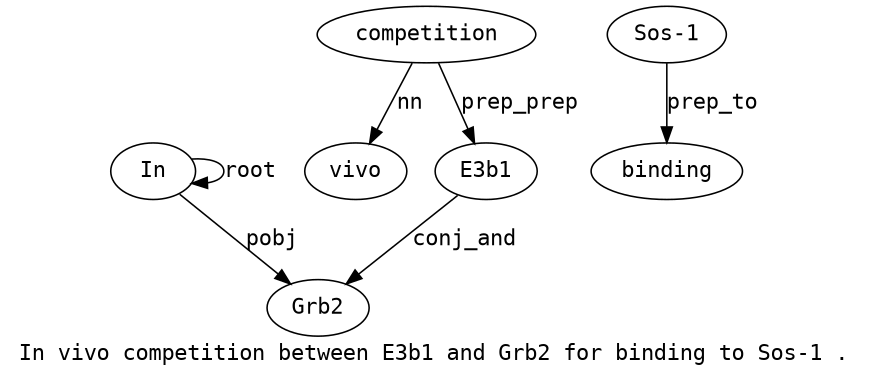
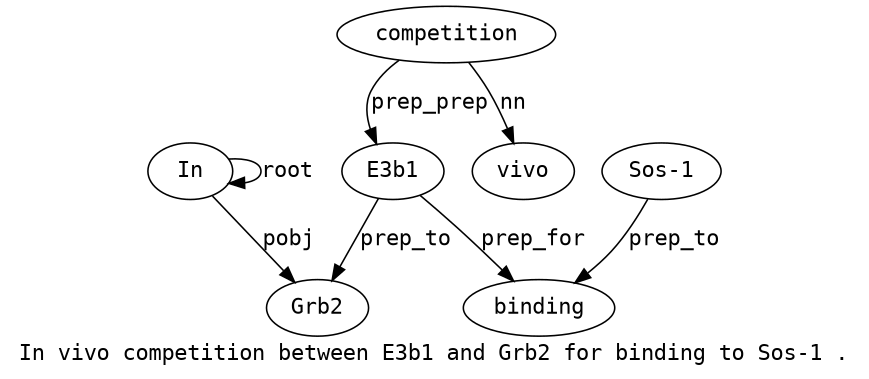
none -> (462, 232)
(465, 240) -> (406, 240)
